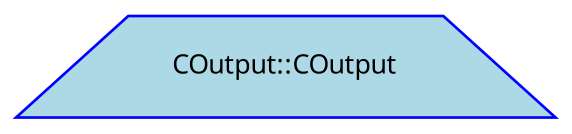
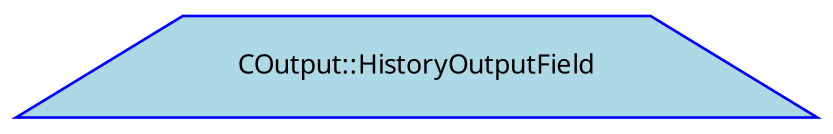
(286, 67) -> (417, 67)
